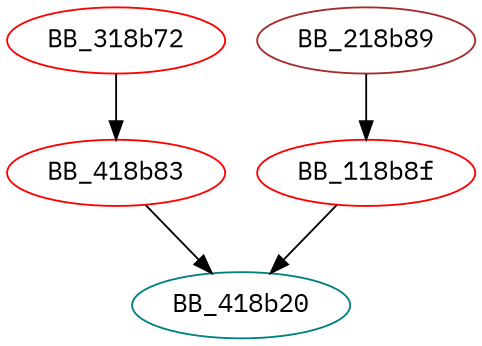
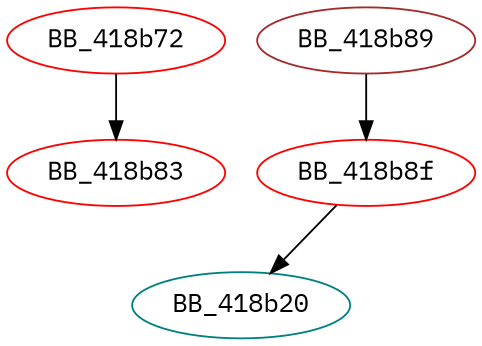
(116, 40) -> (116, 40)
(366, 40) -> (366, 40)
(366, 173) -> (366, 173)
(172, 232) -> none
